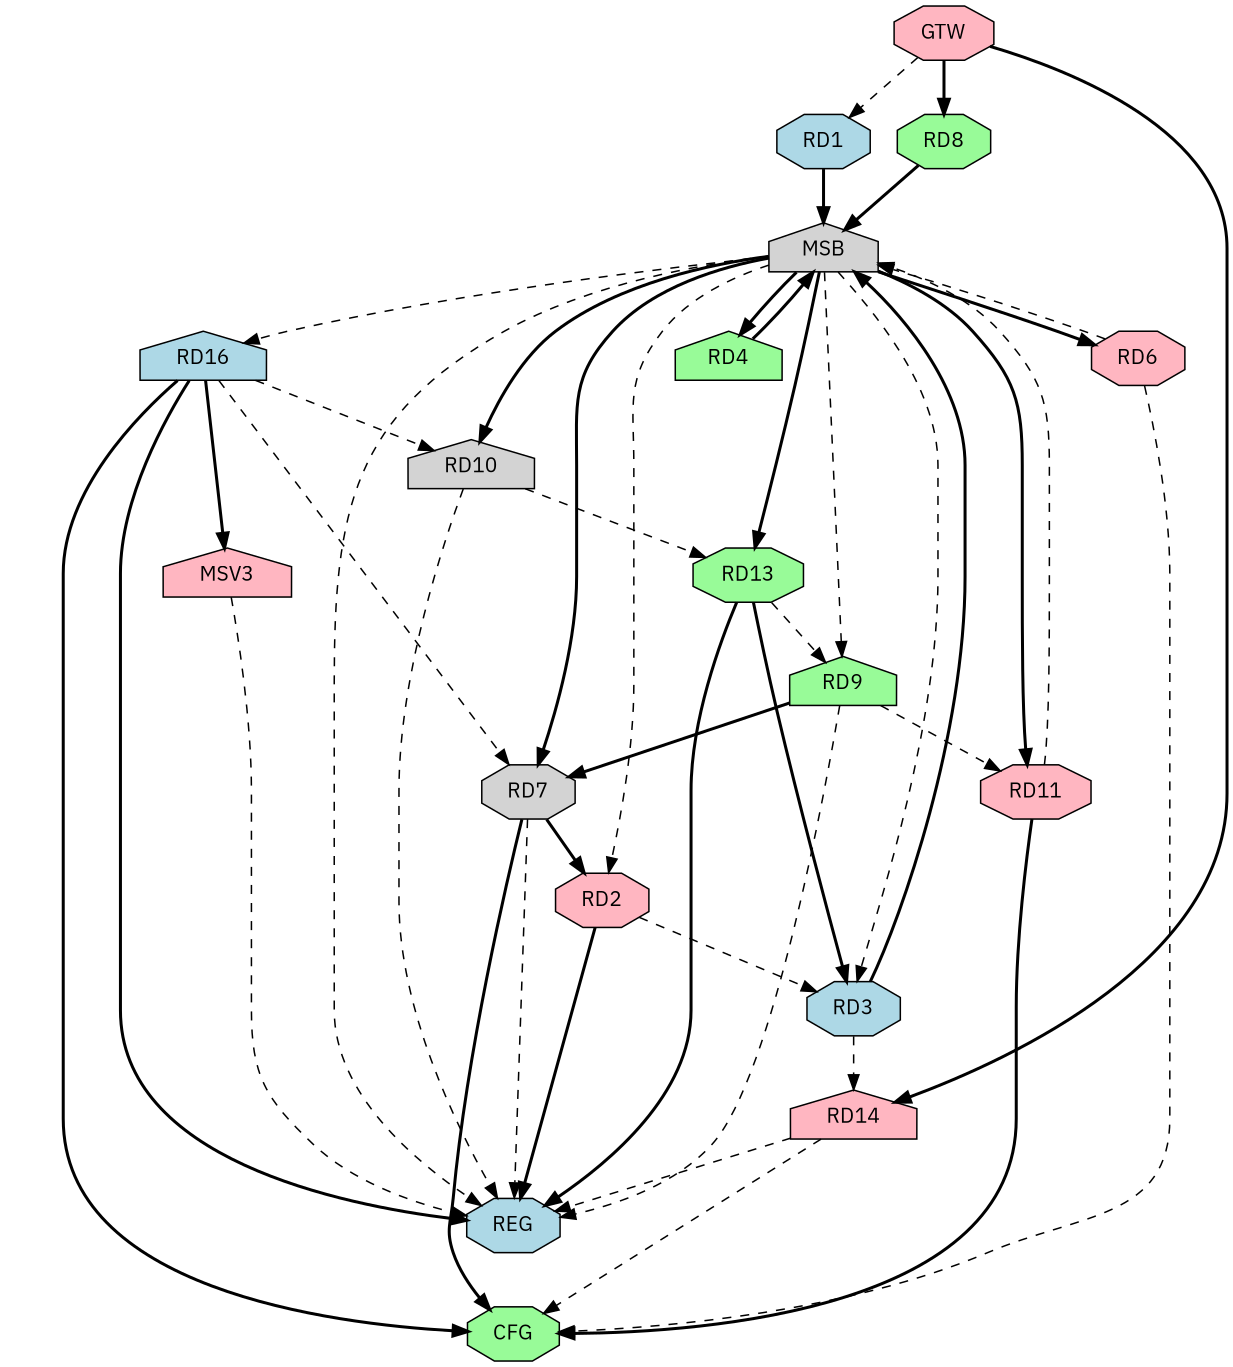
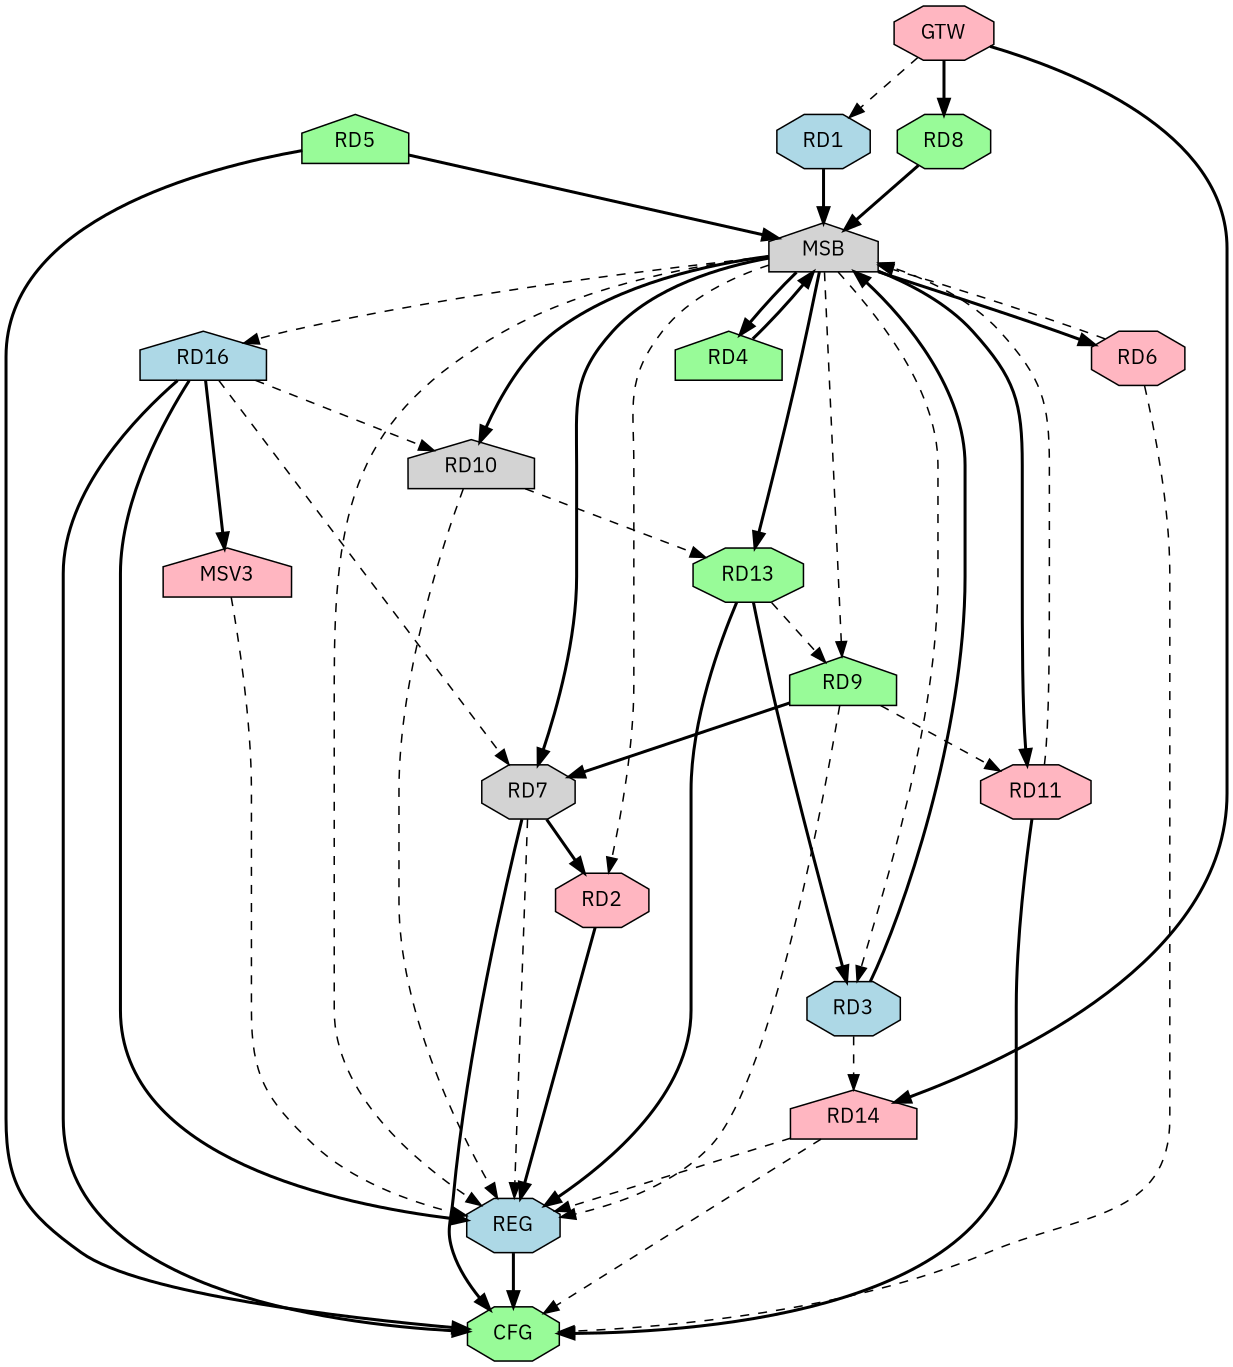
none -> (355, 142)
(721, 952) -> none
none -> (513, 1272)
